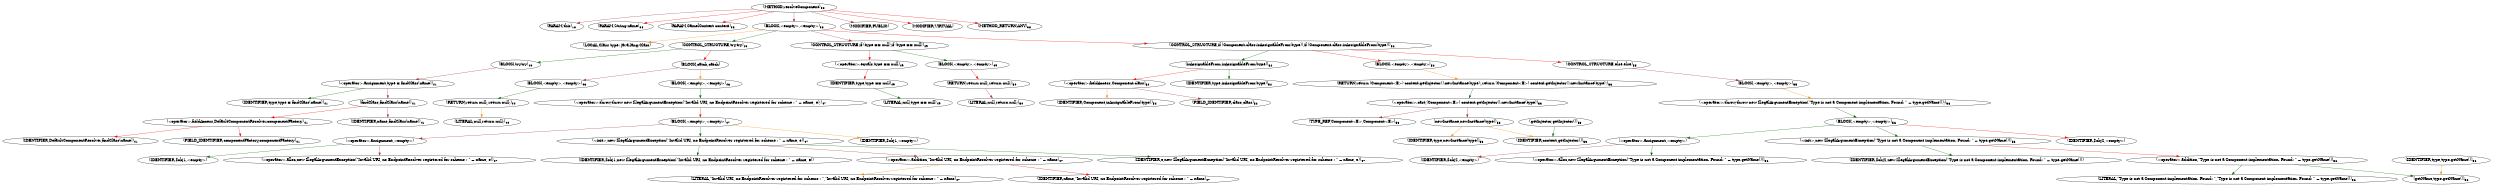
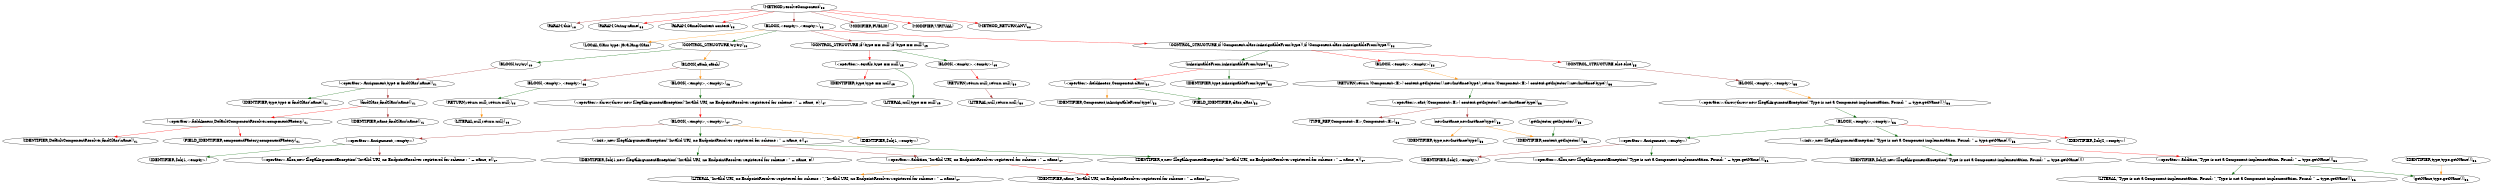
(708, 54) -> (708, 54)
(886, 93) -> (910, 78)
(1165, 93) -> (1165, 93)
